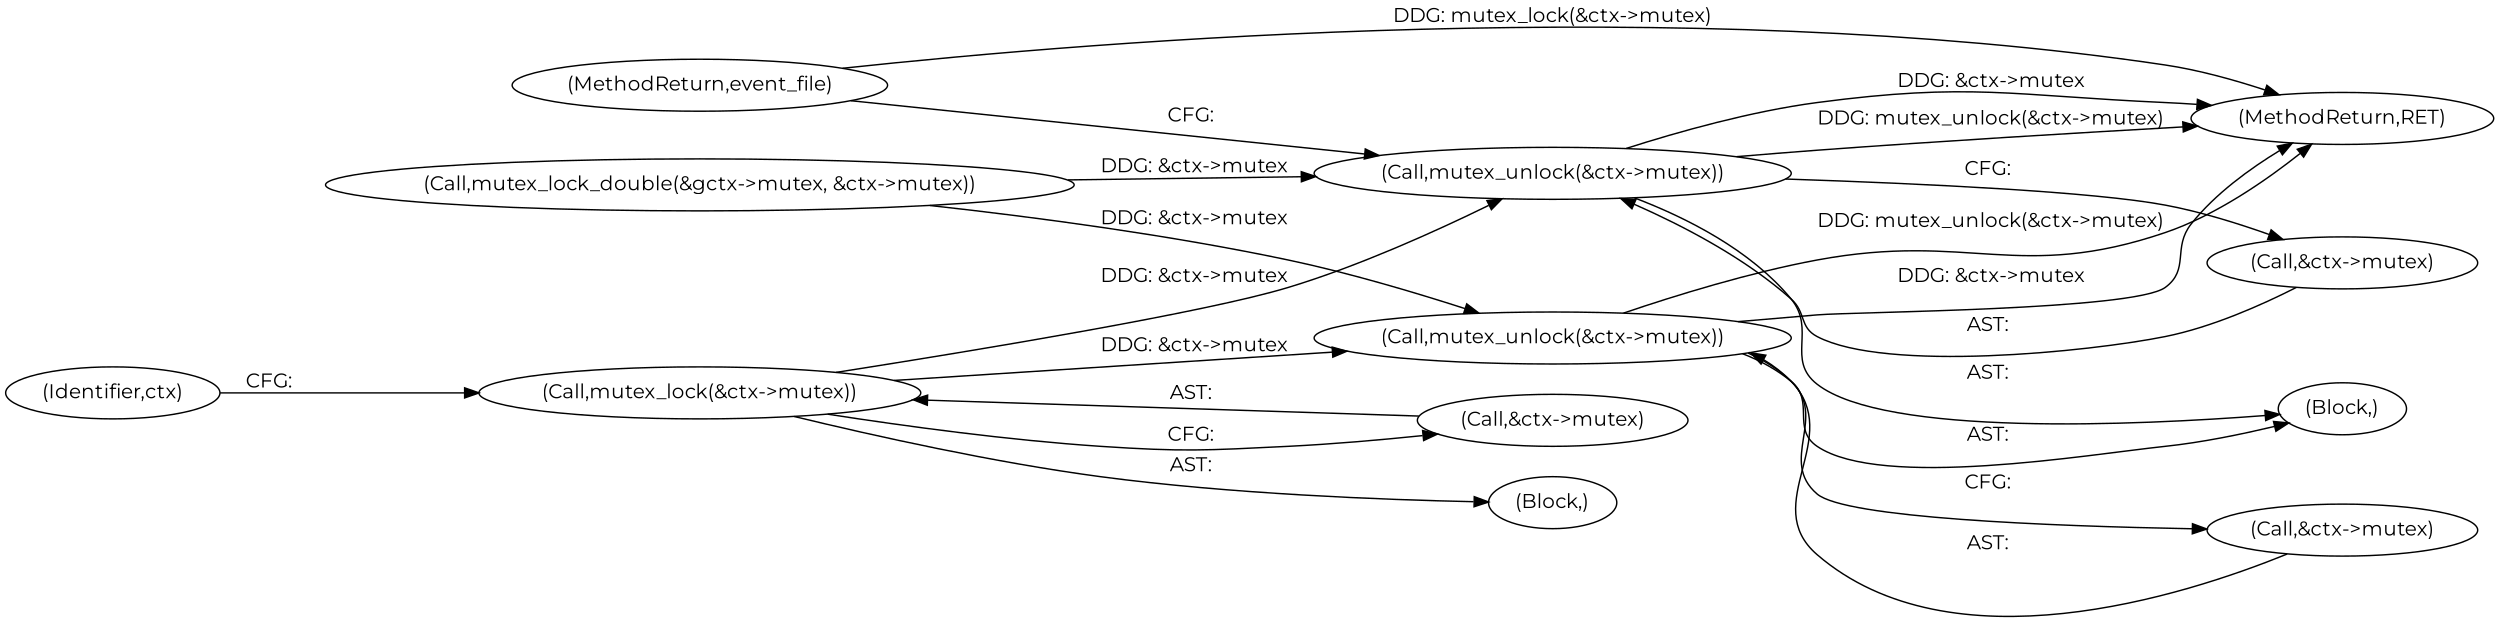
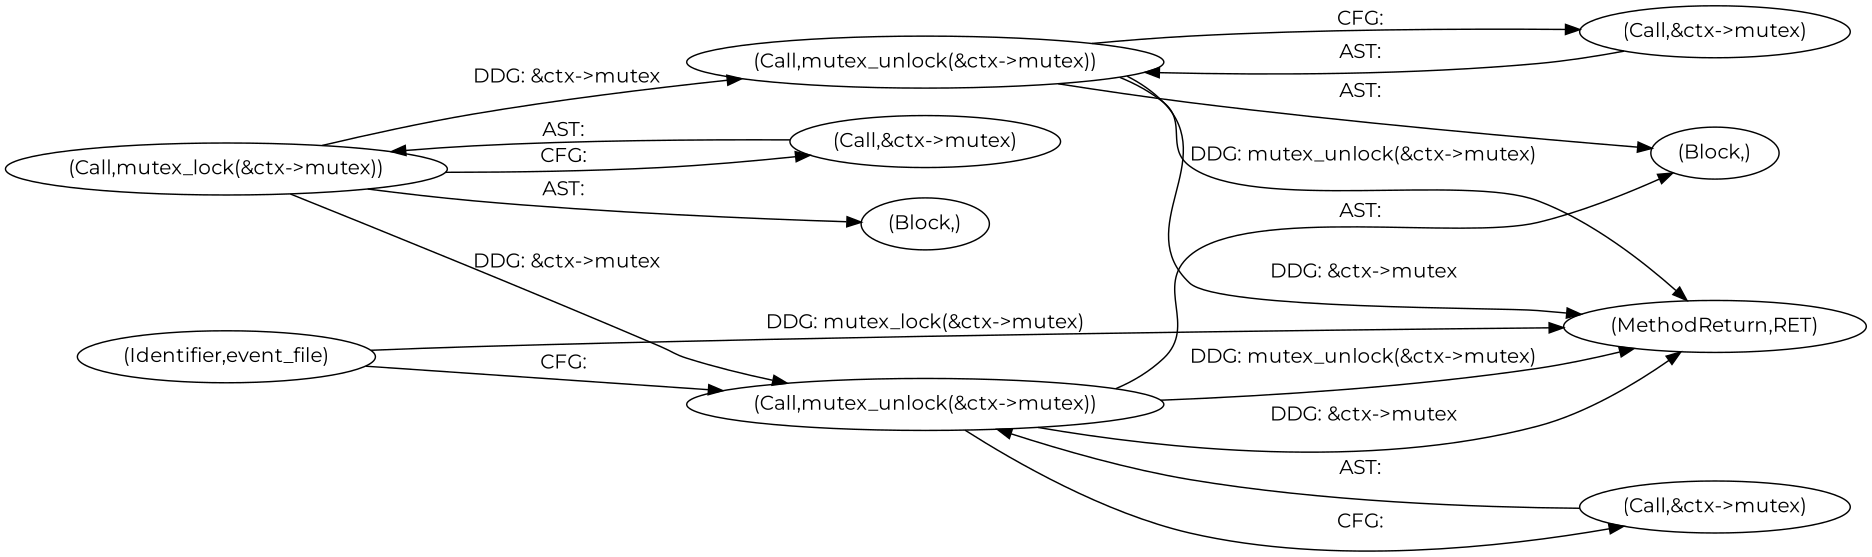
(700, 85) -> (226, 357)
(700, 185) -> none
(113, 393) -> none
